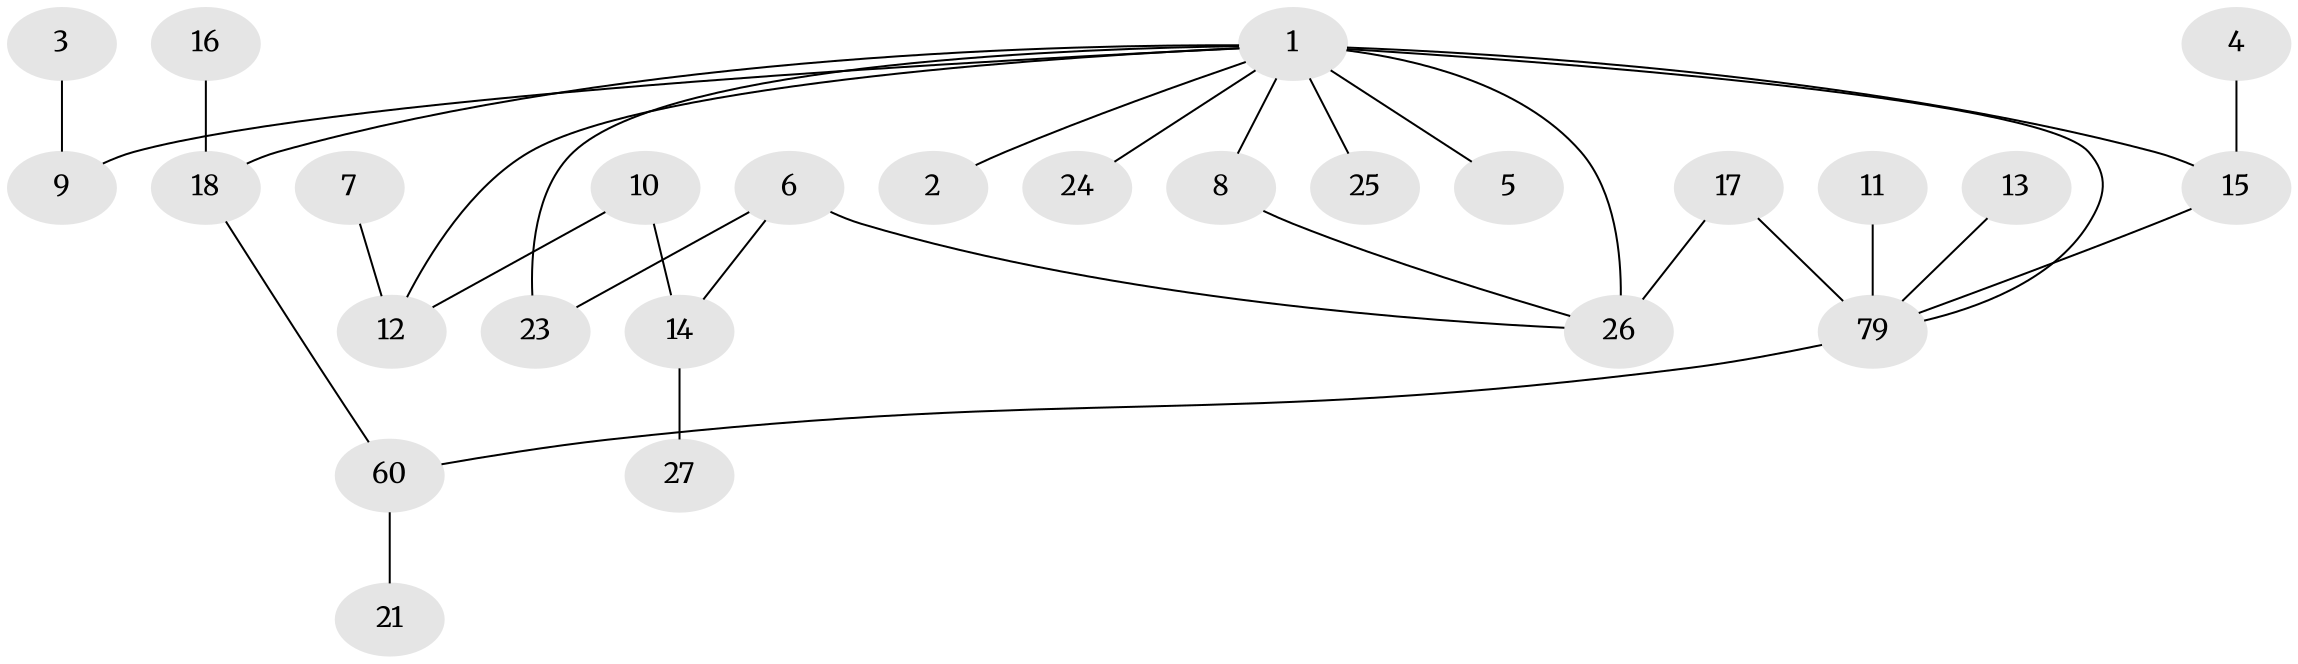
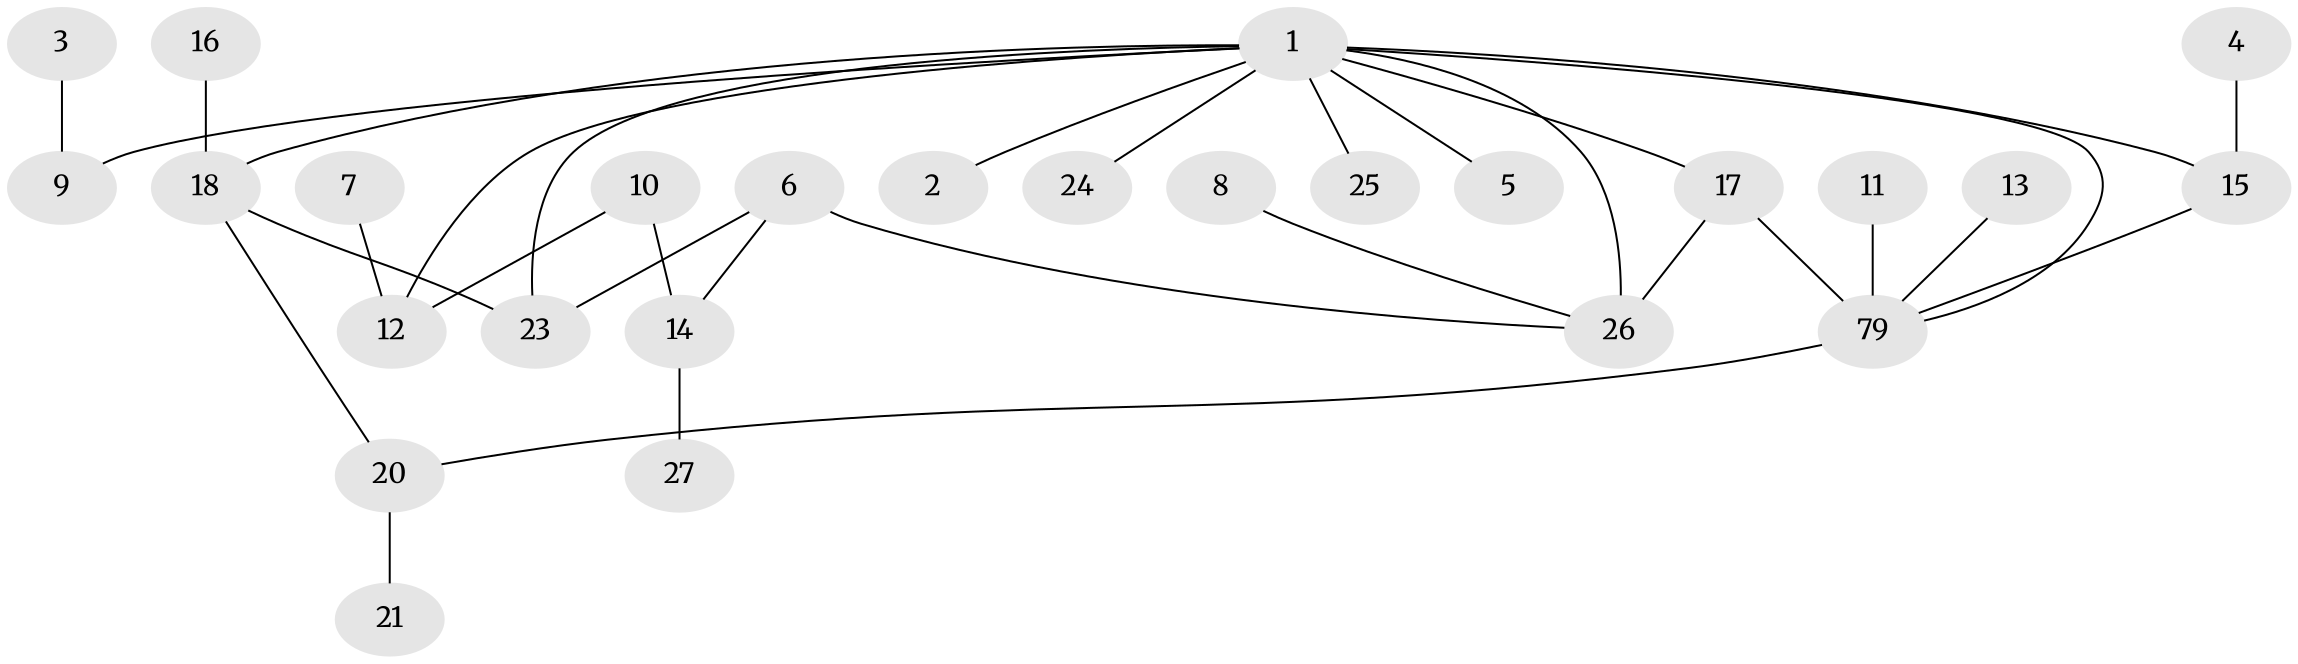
(1257, 116) -> (1481, 98)
none -> (352, 253)
(390, 476) -> (390, 476)
